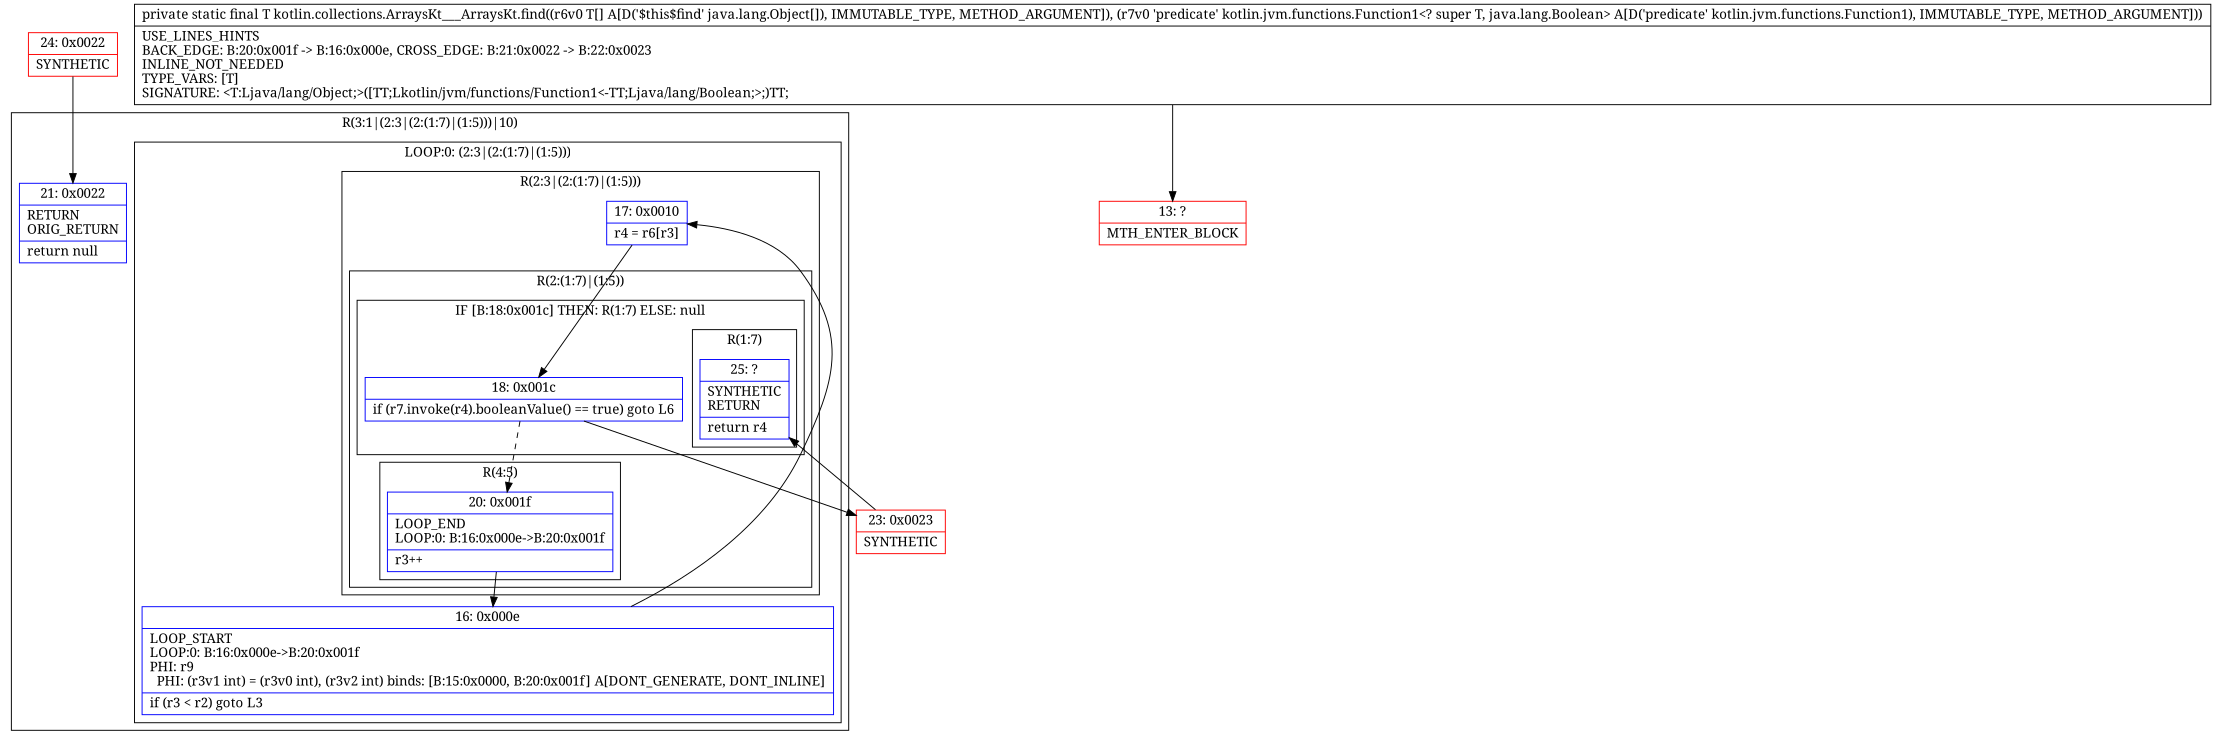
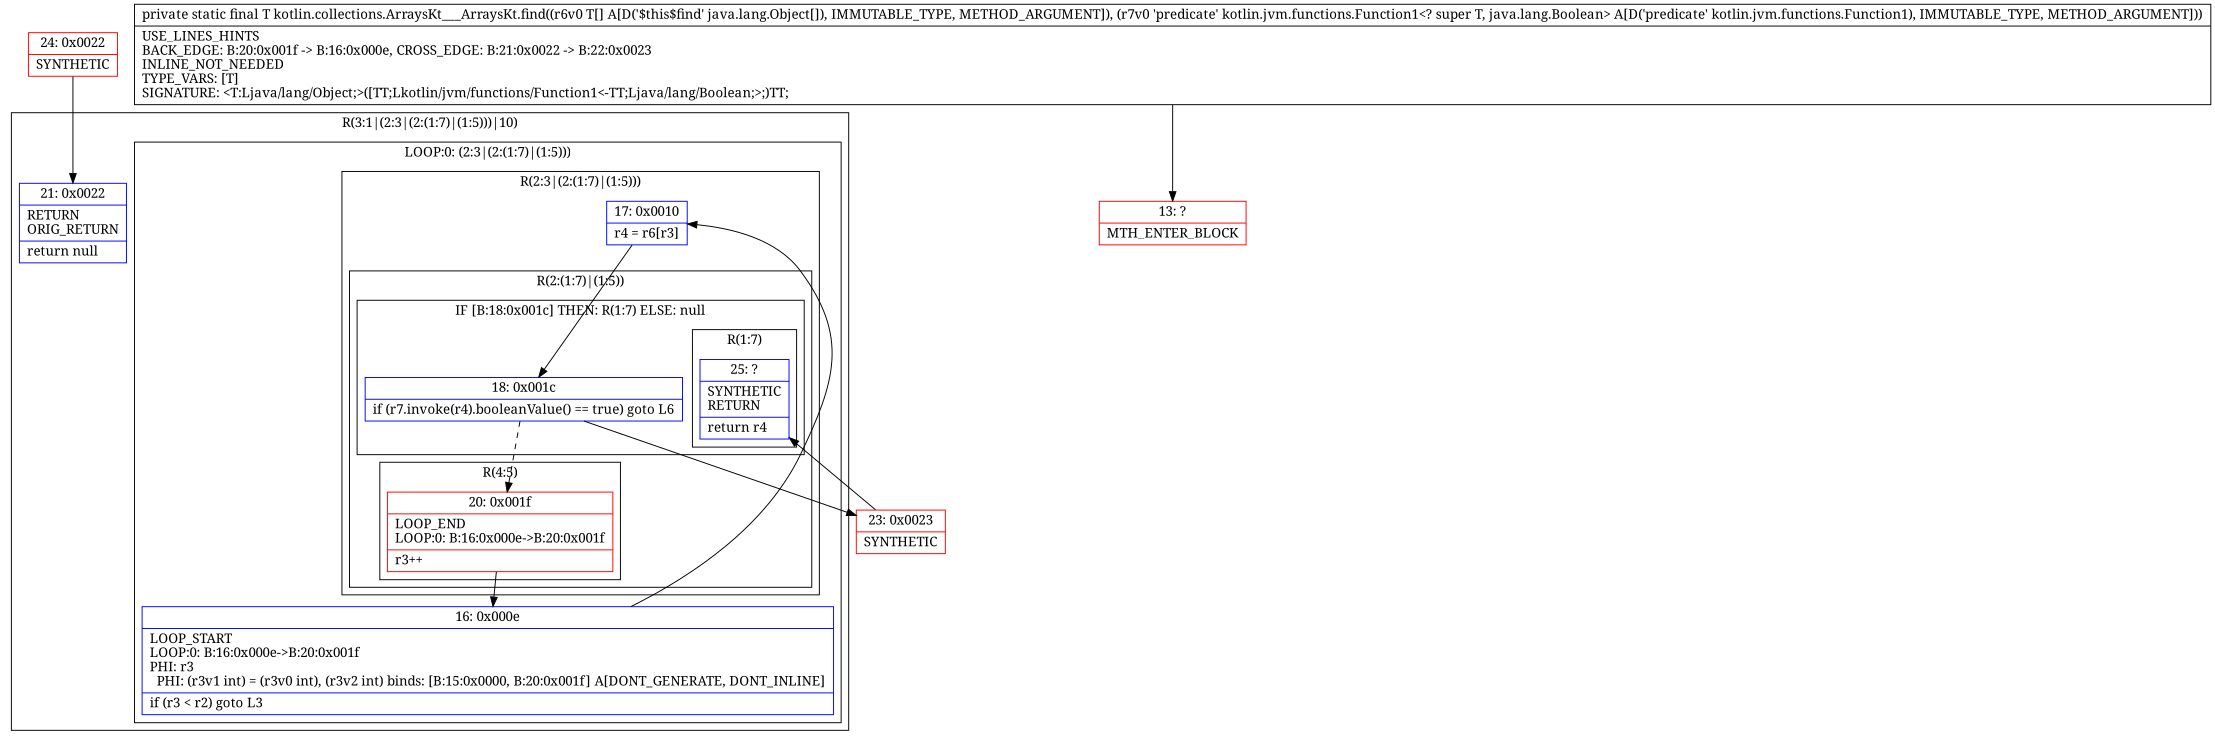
(500, 532) -> (500, 532)
(174, 667) -> (174, 667)
